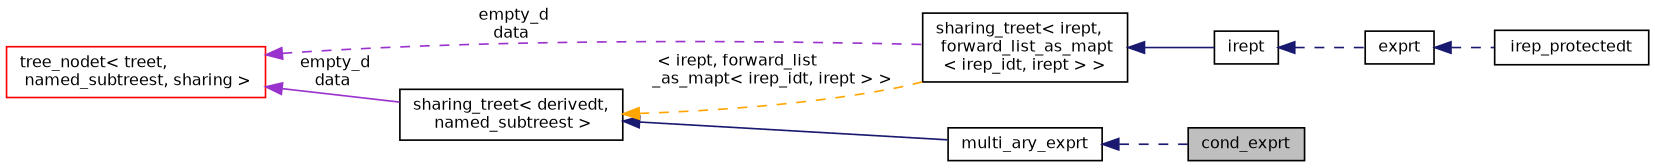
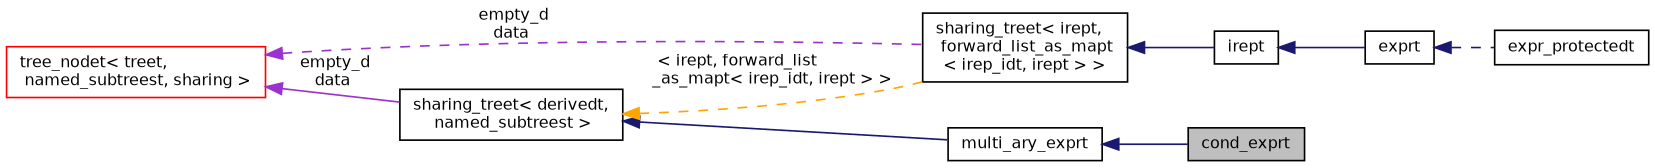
(1330, 48) -> (1330, 48)
(1572, 48) -> (1572, 48)
(1153, 144) -> (1153, 144)
